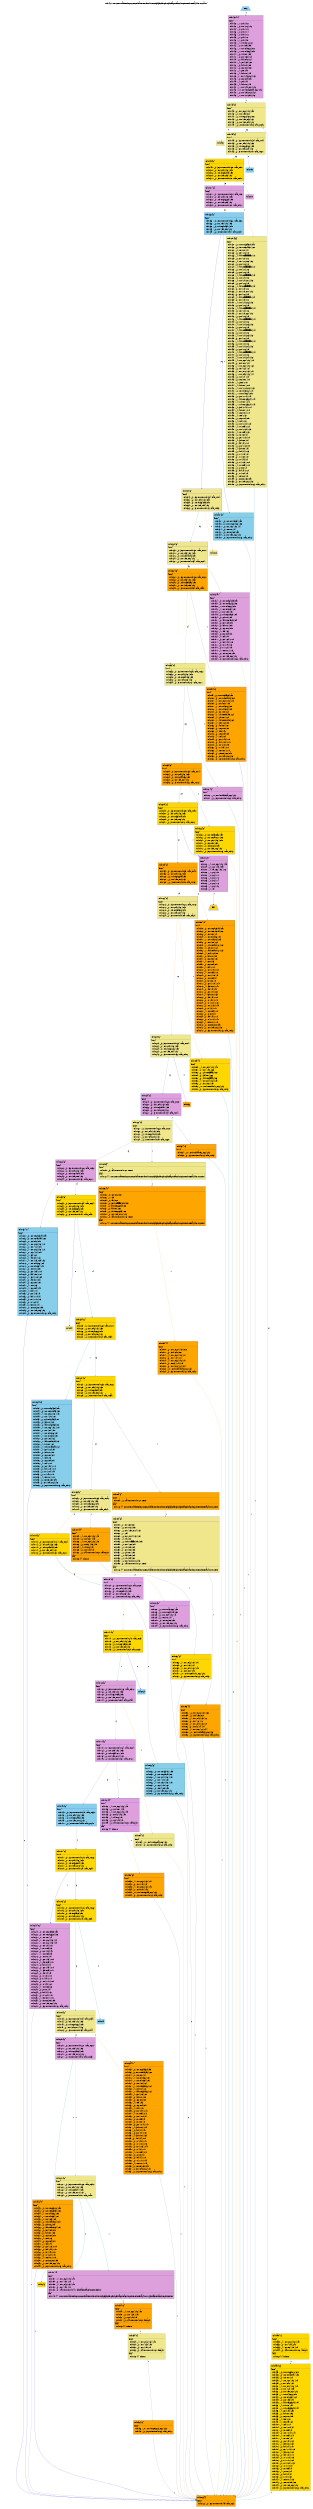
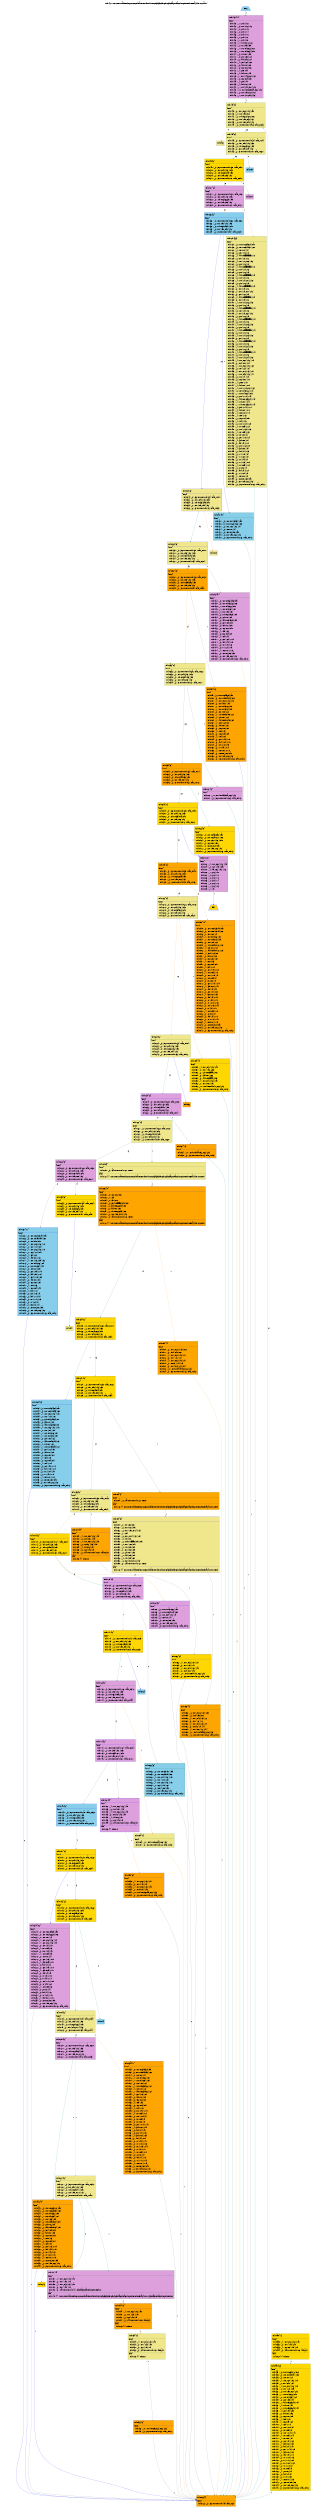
(84, 1267) -> (122, 1271)
